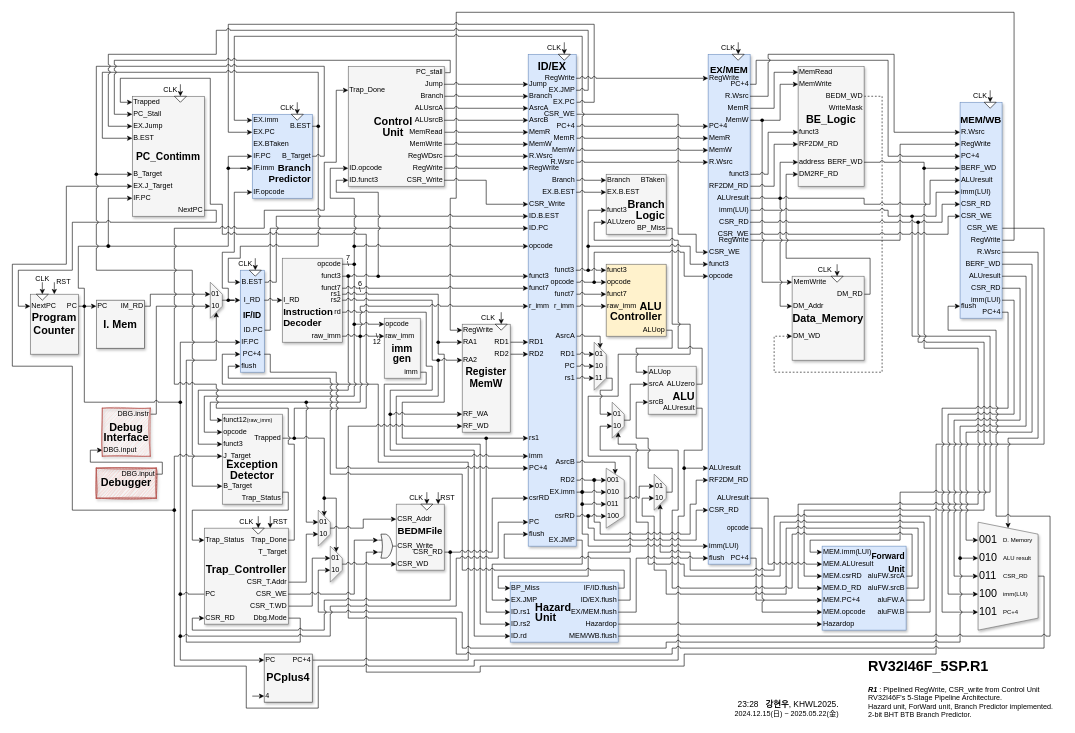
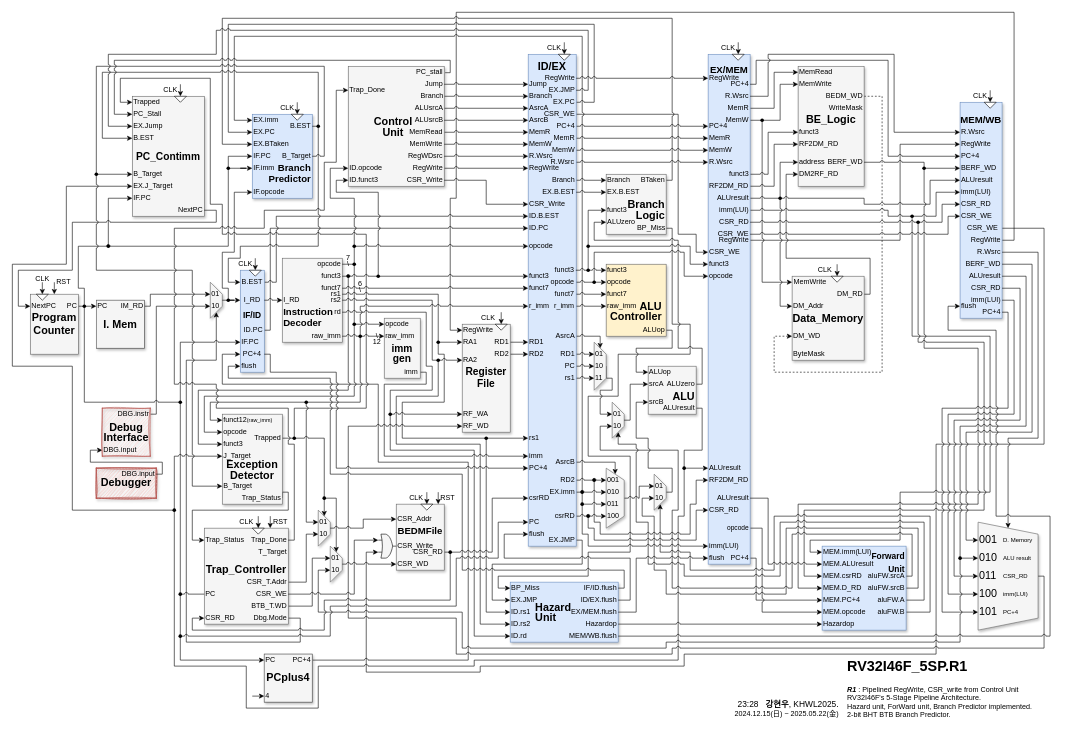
none -> (222, 62)
none -> (813, 354)
(486, 378) -> (486, 378)
(272, 606) -> (272, 606)
(969, 687) -> (948, 687)
